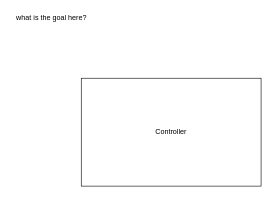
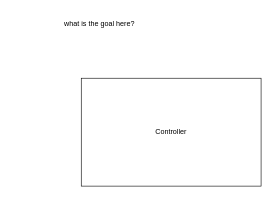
(51, 18) -> (99, 24)
